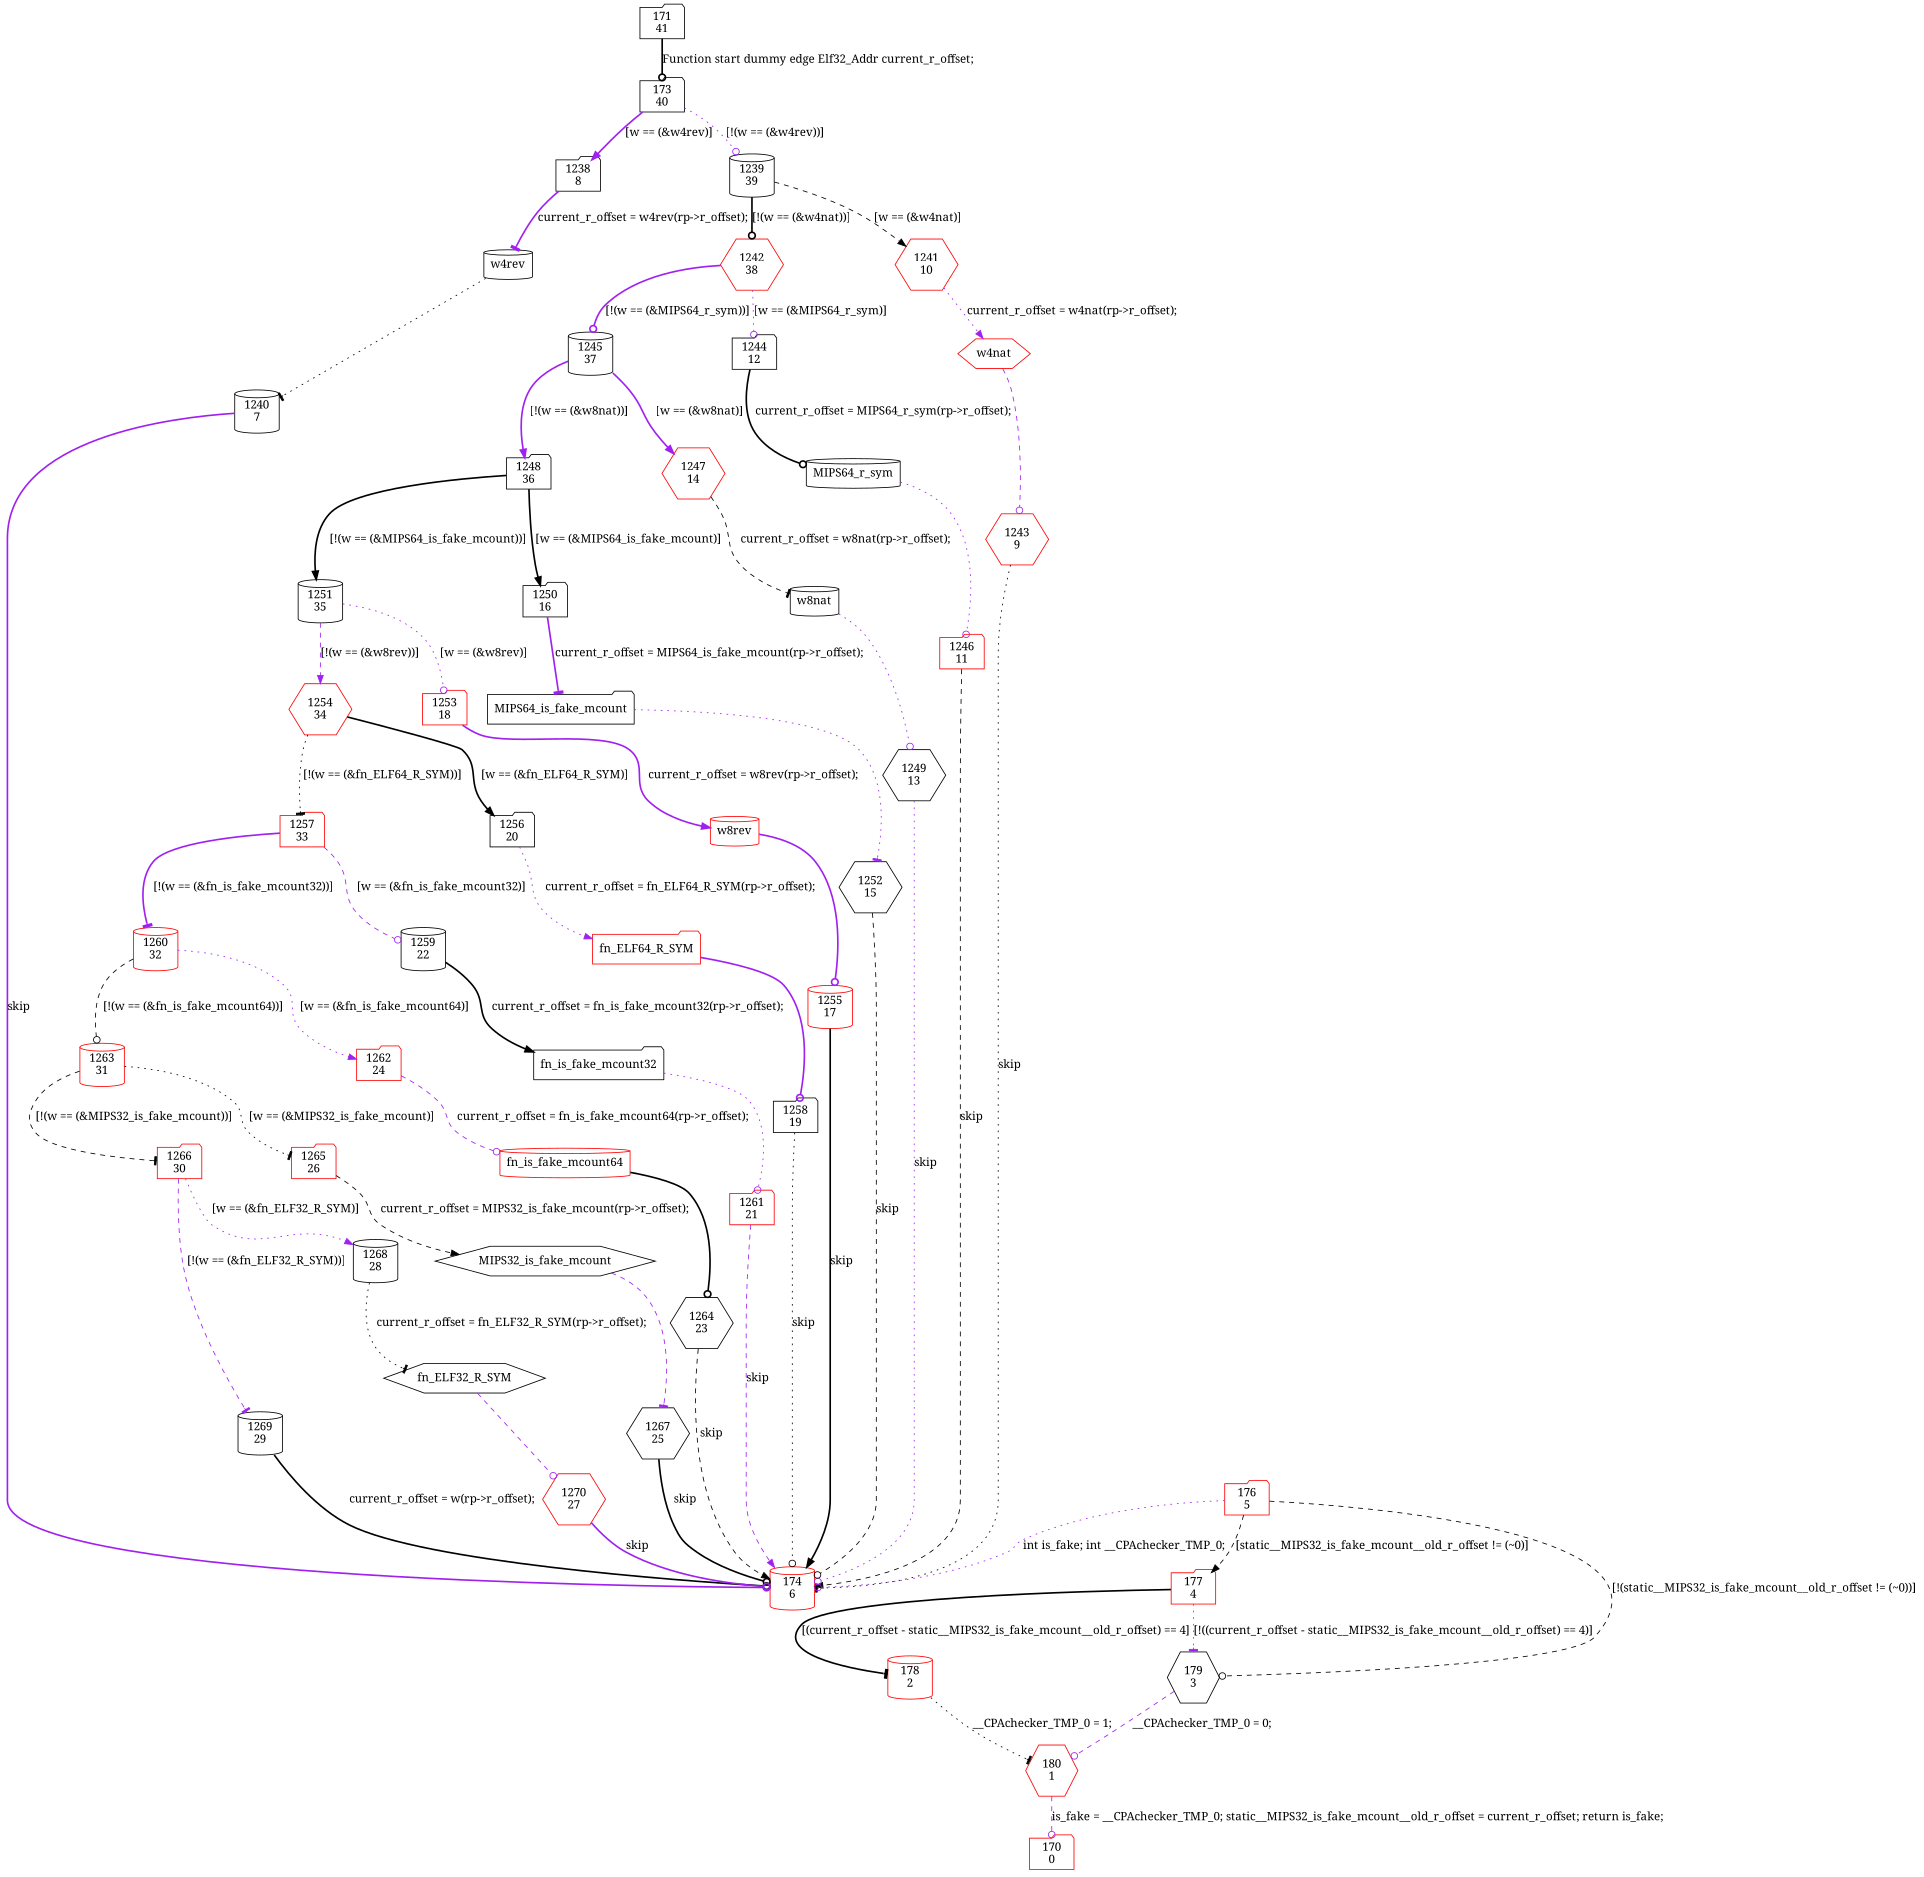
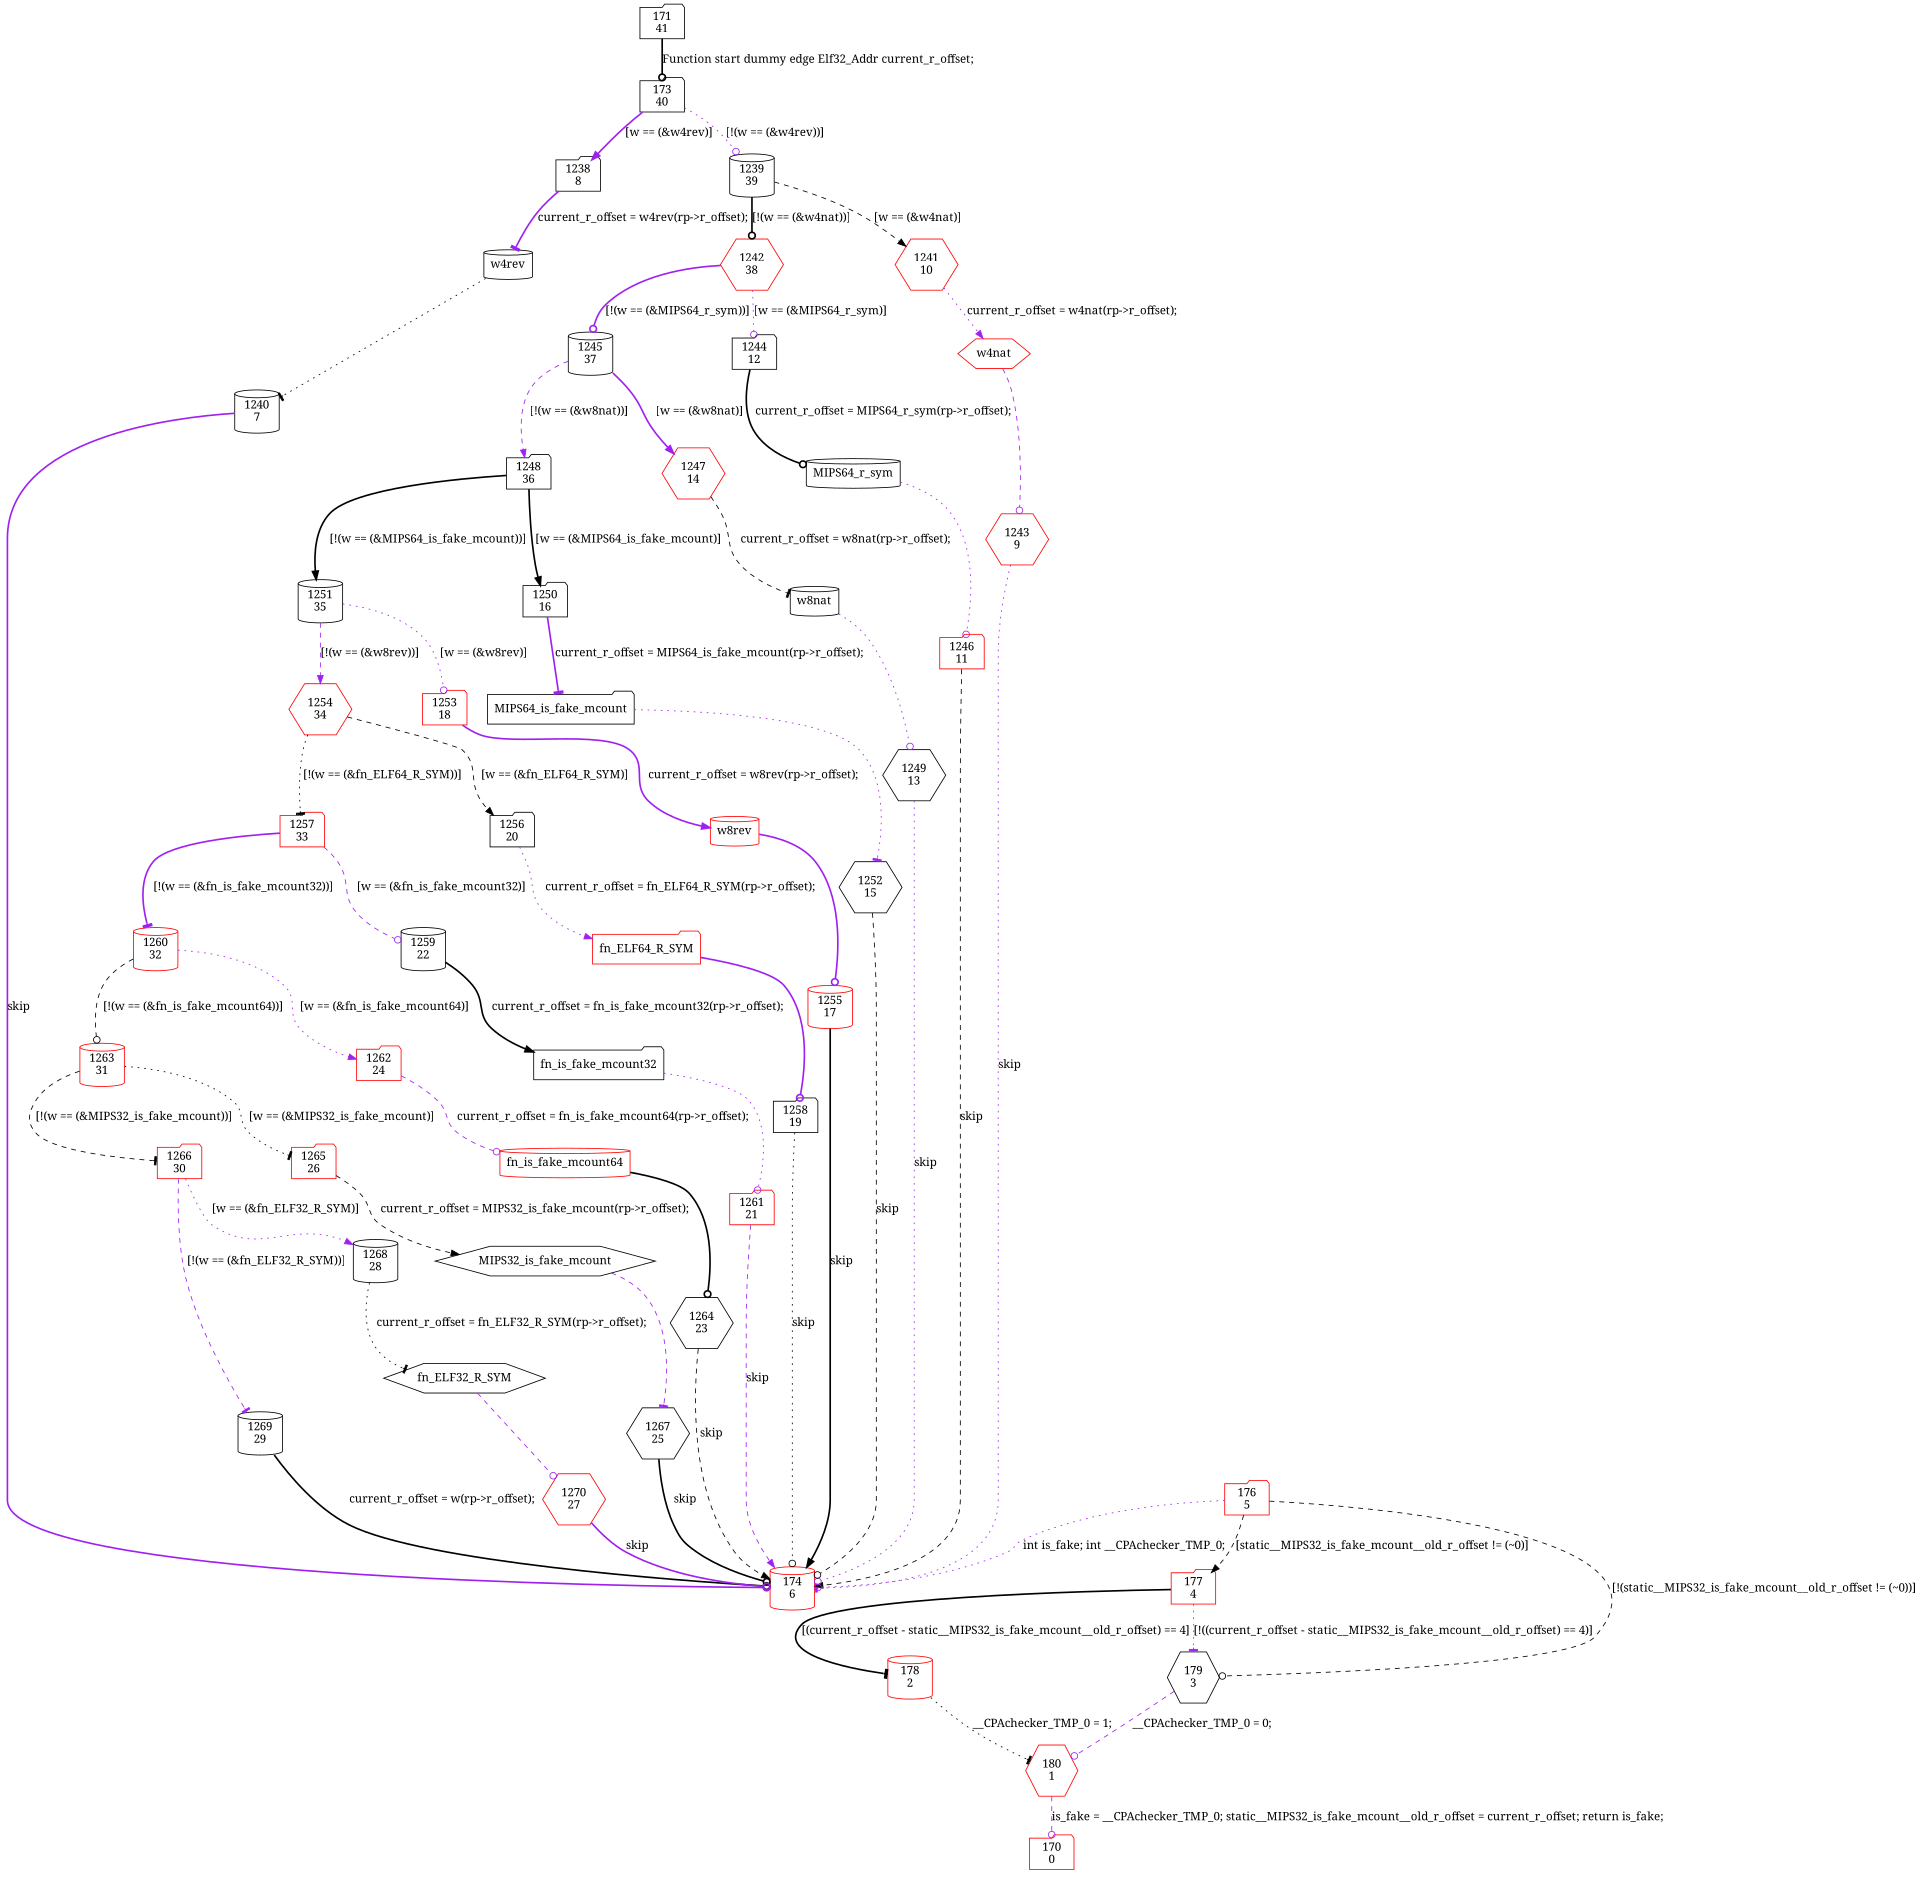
(527, 395) -> (527, 395)
(437, 741) -> (437, 741)
(998, 1142) -> (998, 1142)
